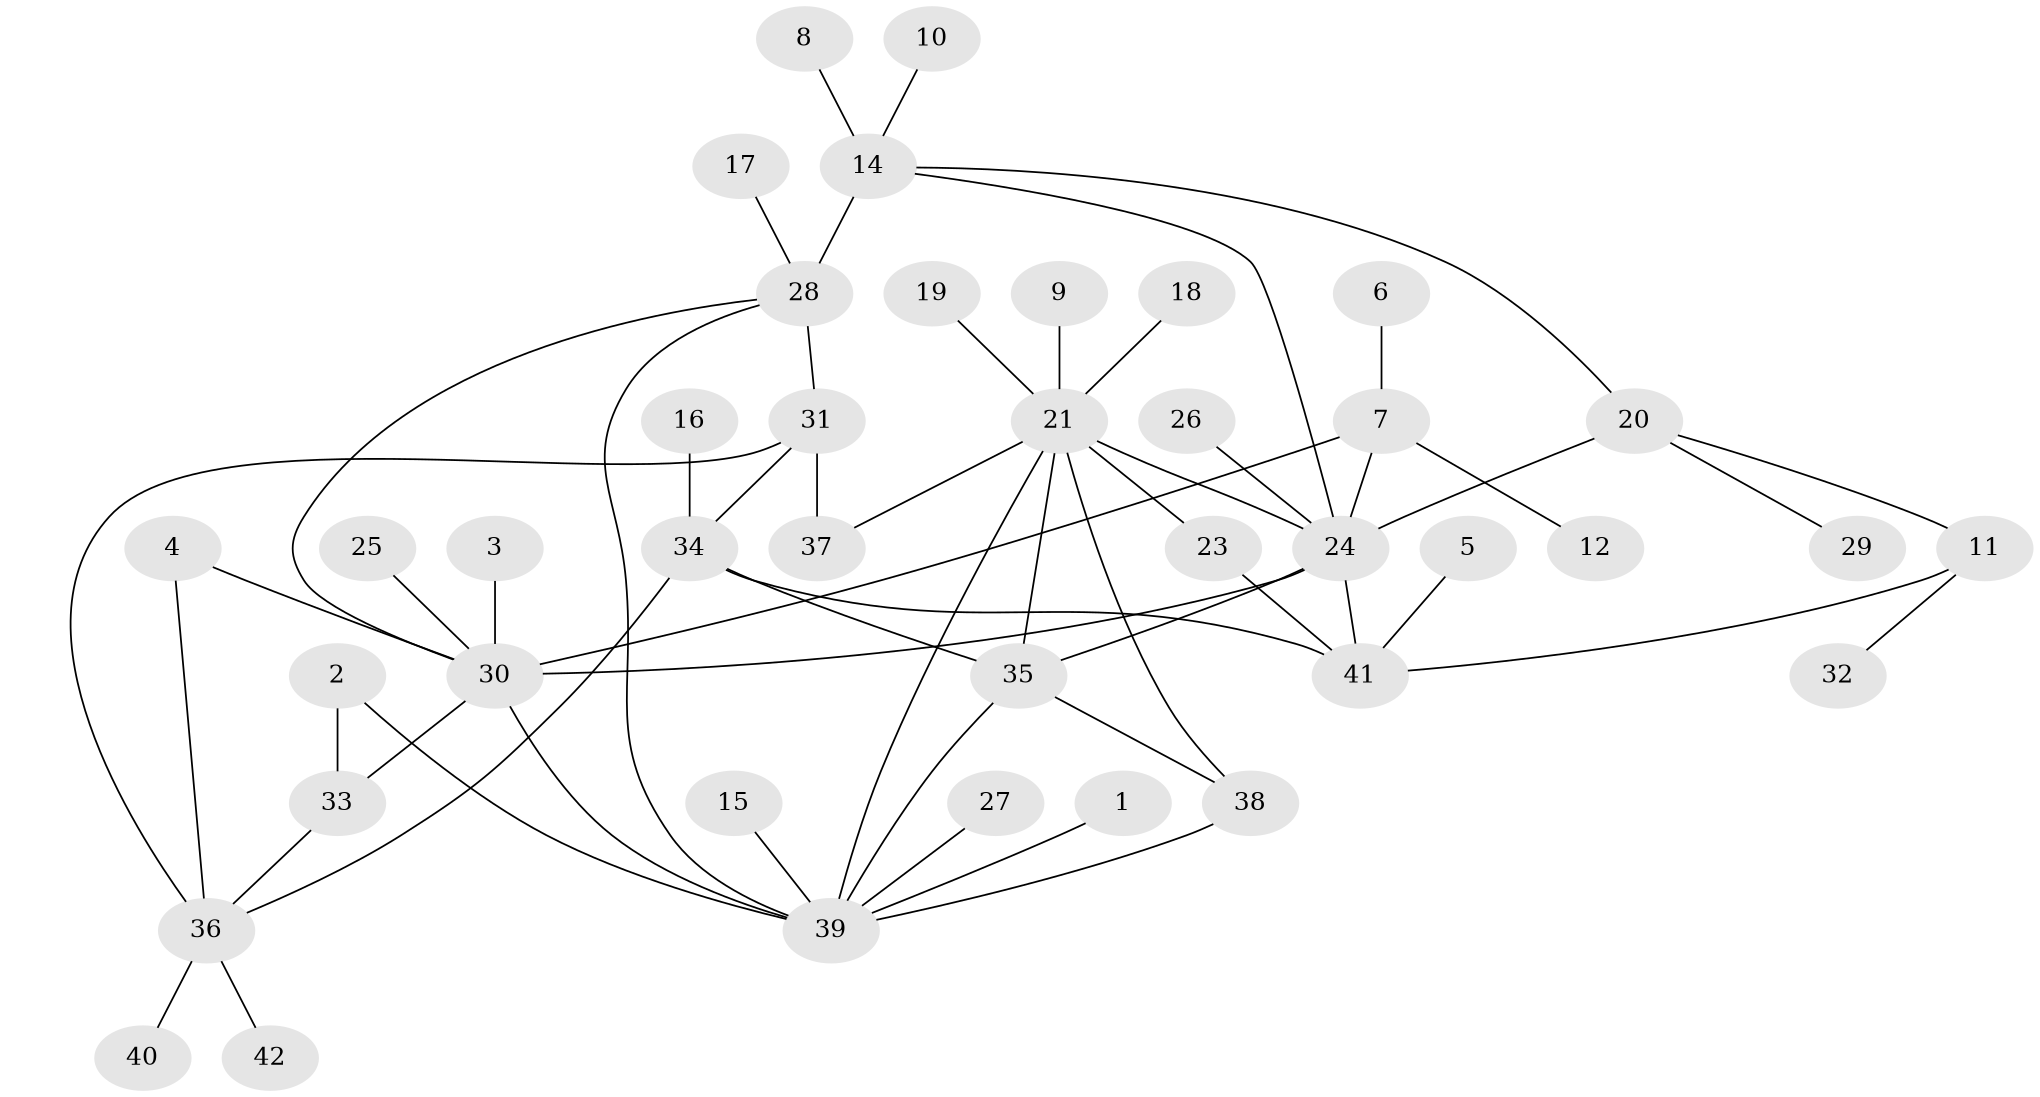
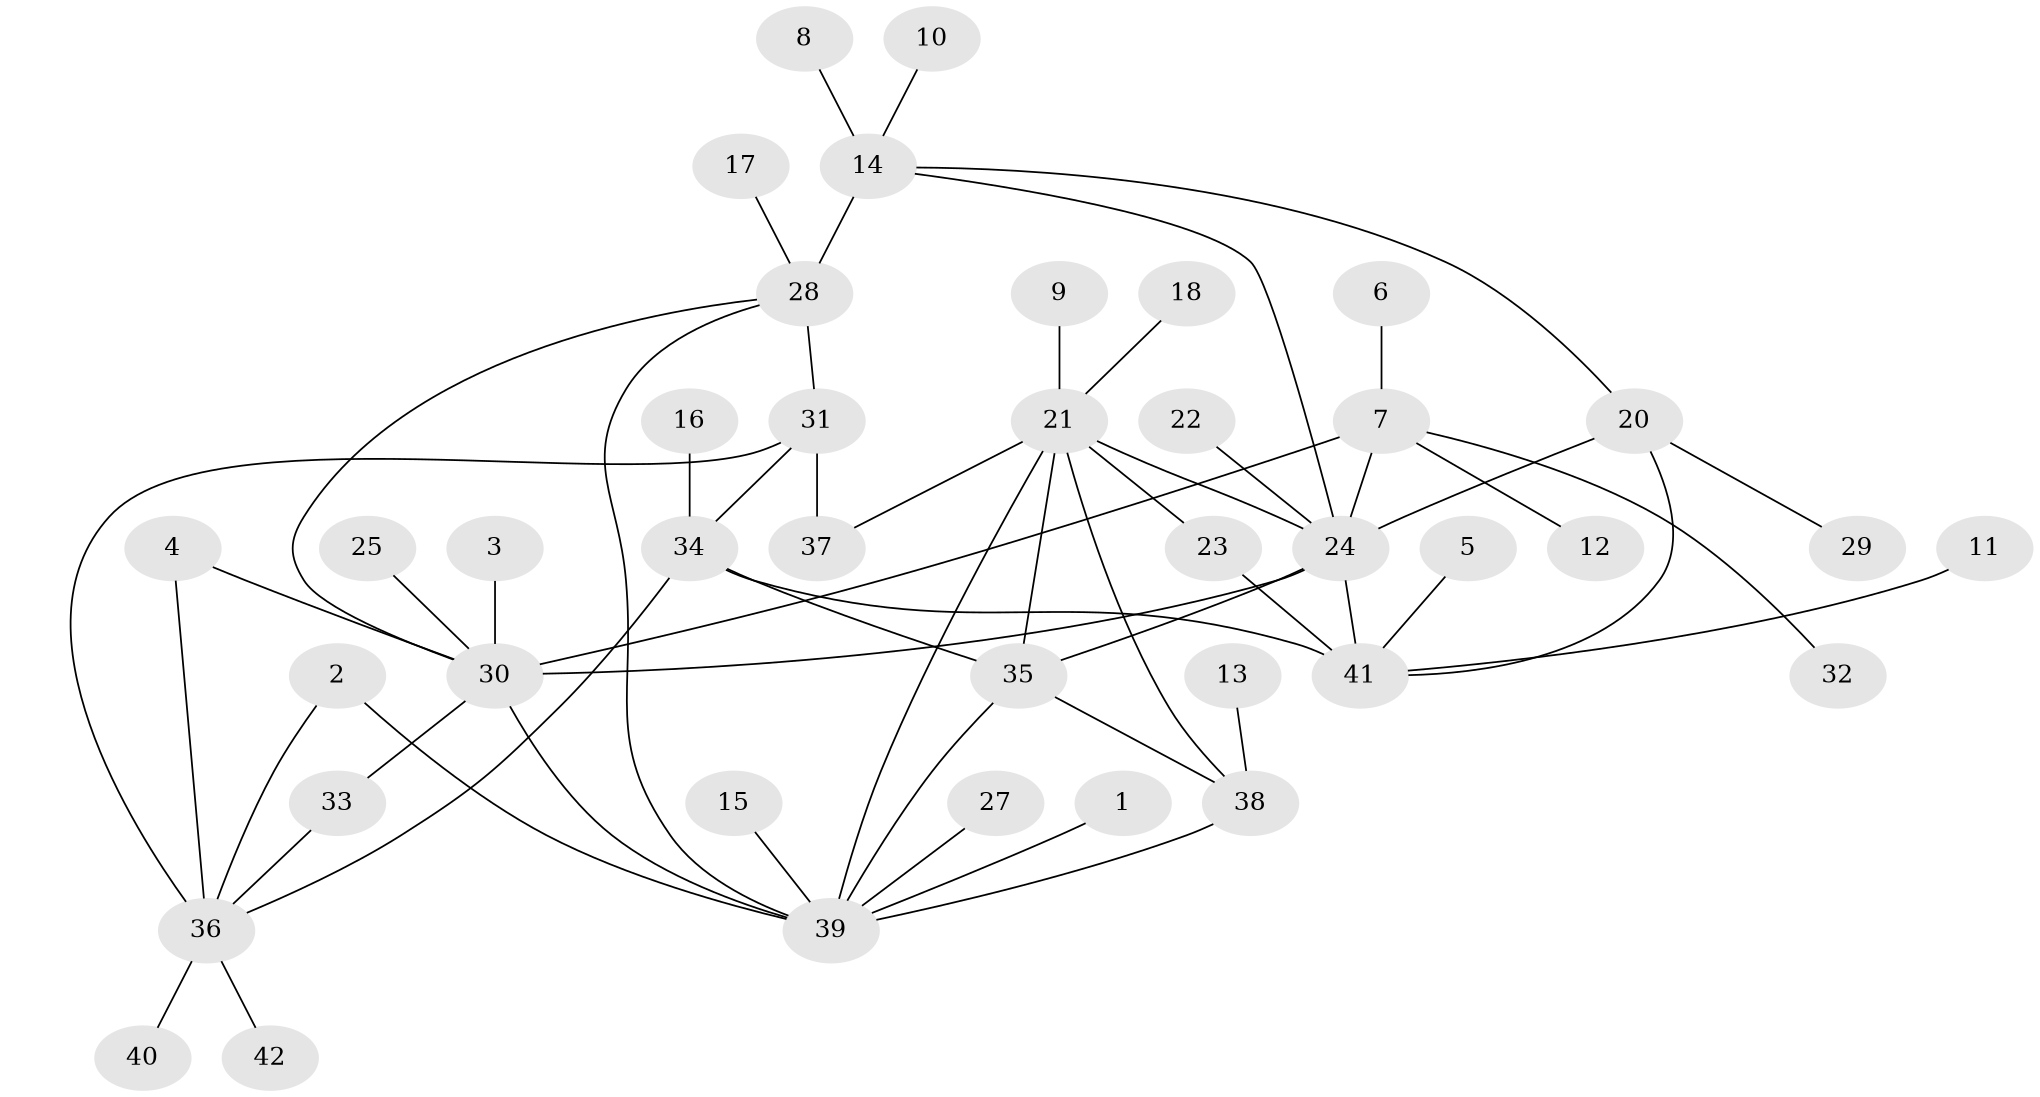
(932, 294) -> none
(1187, 421) -> (1187, 421)
(1814, 478) -> (1607, 627)
(1911, 612) -> (1640, 506)
none -> (1233, 676)
(338, 740) -> (260, 799)
